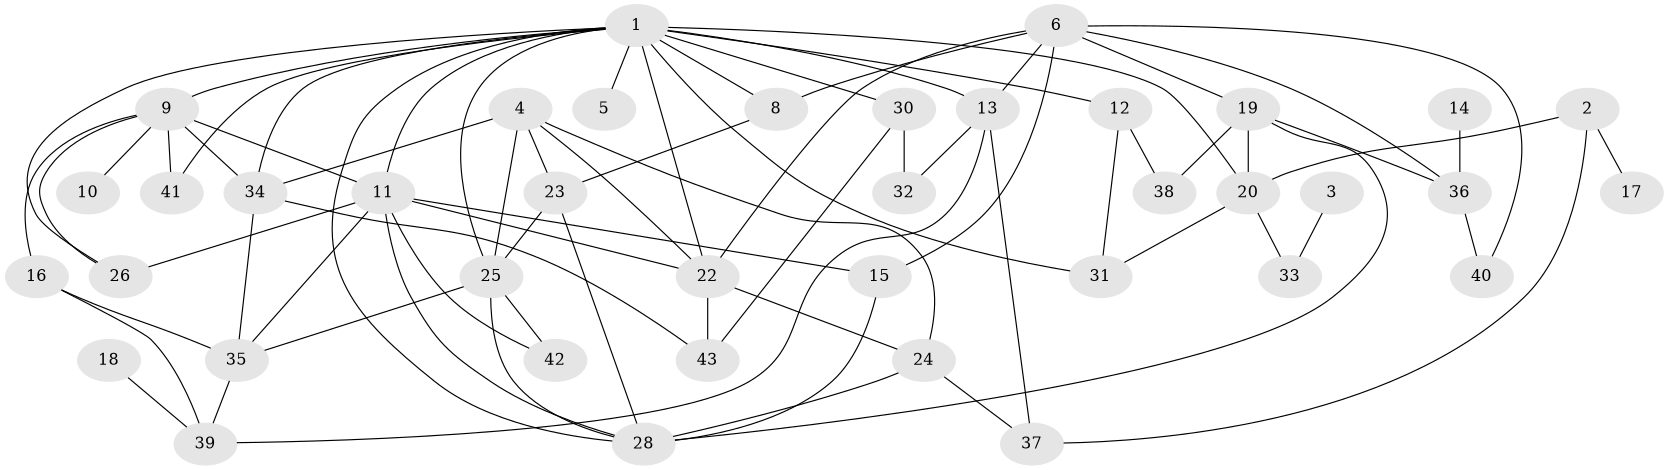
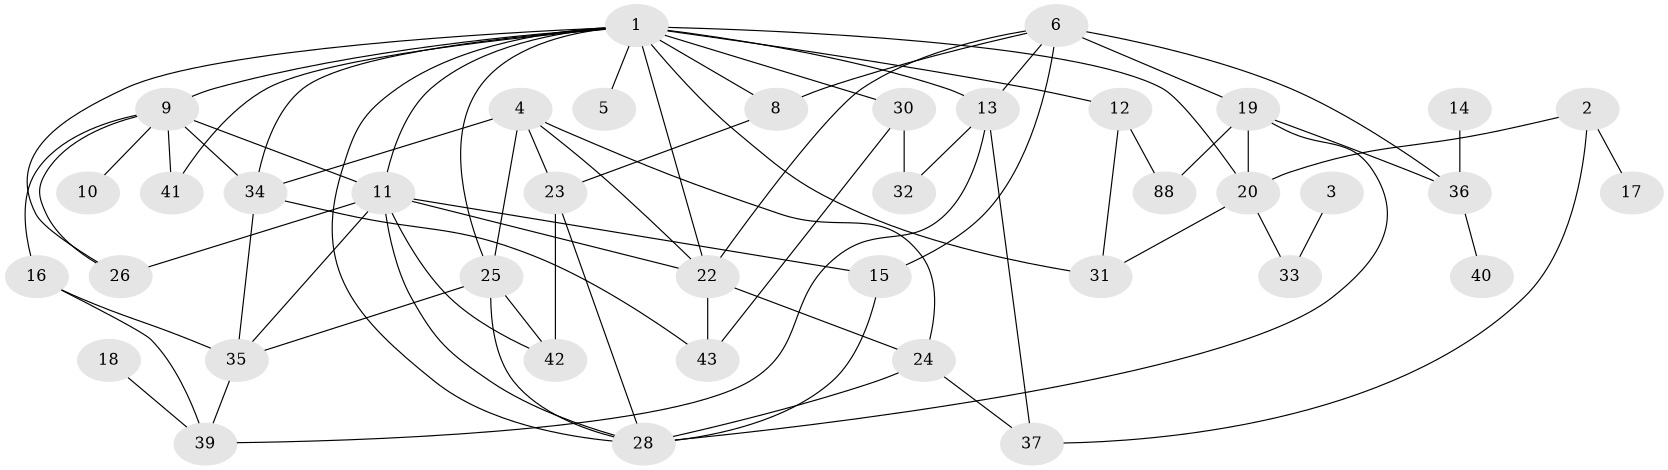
(1388, 44) -> none
(1165, 193) -> (1165, 193)
(522, 237) -> (555, 277)
